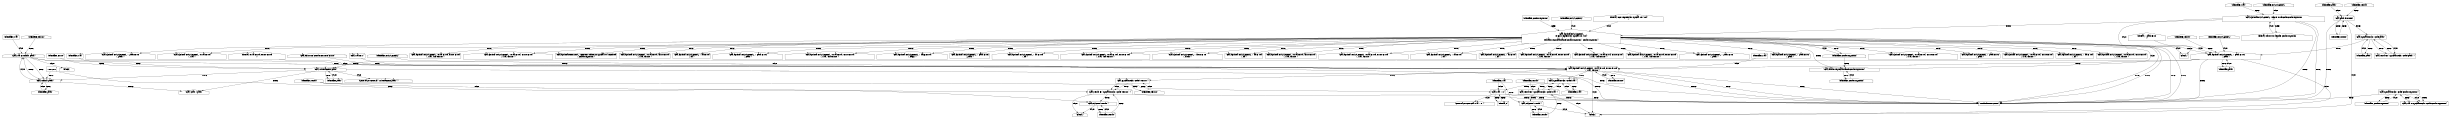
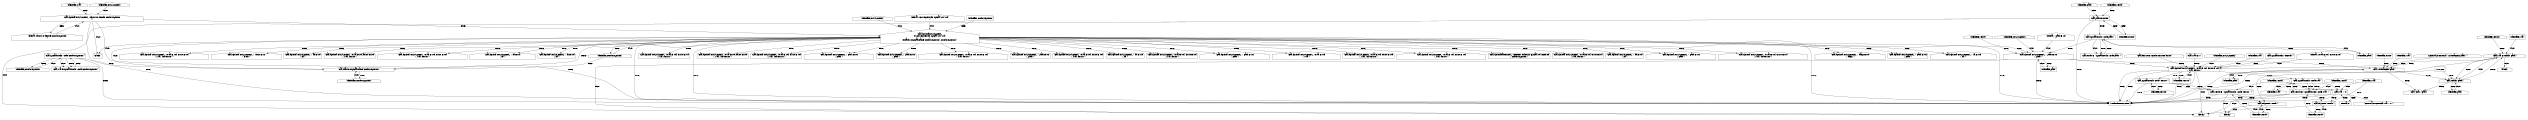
none -> (2280, 56)
none -> (182, 68)
(351, 75) -> (2411, 61)
none -> (2136, 91)
